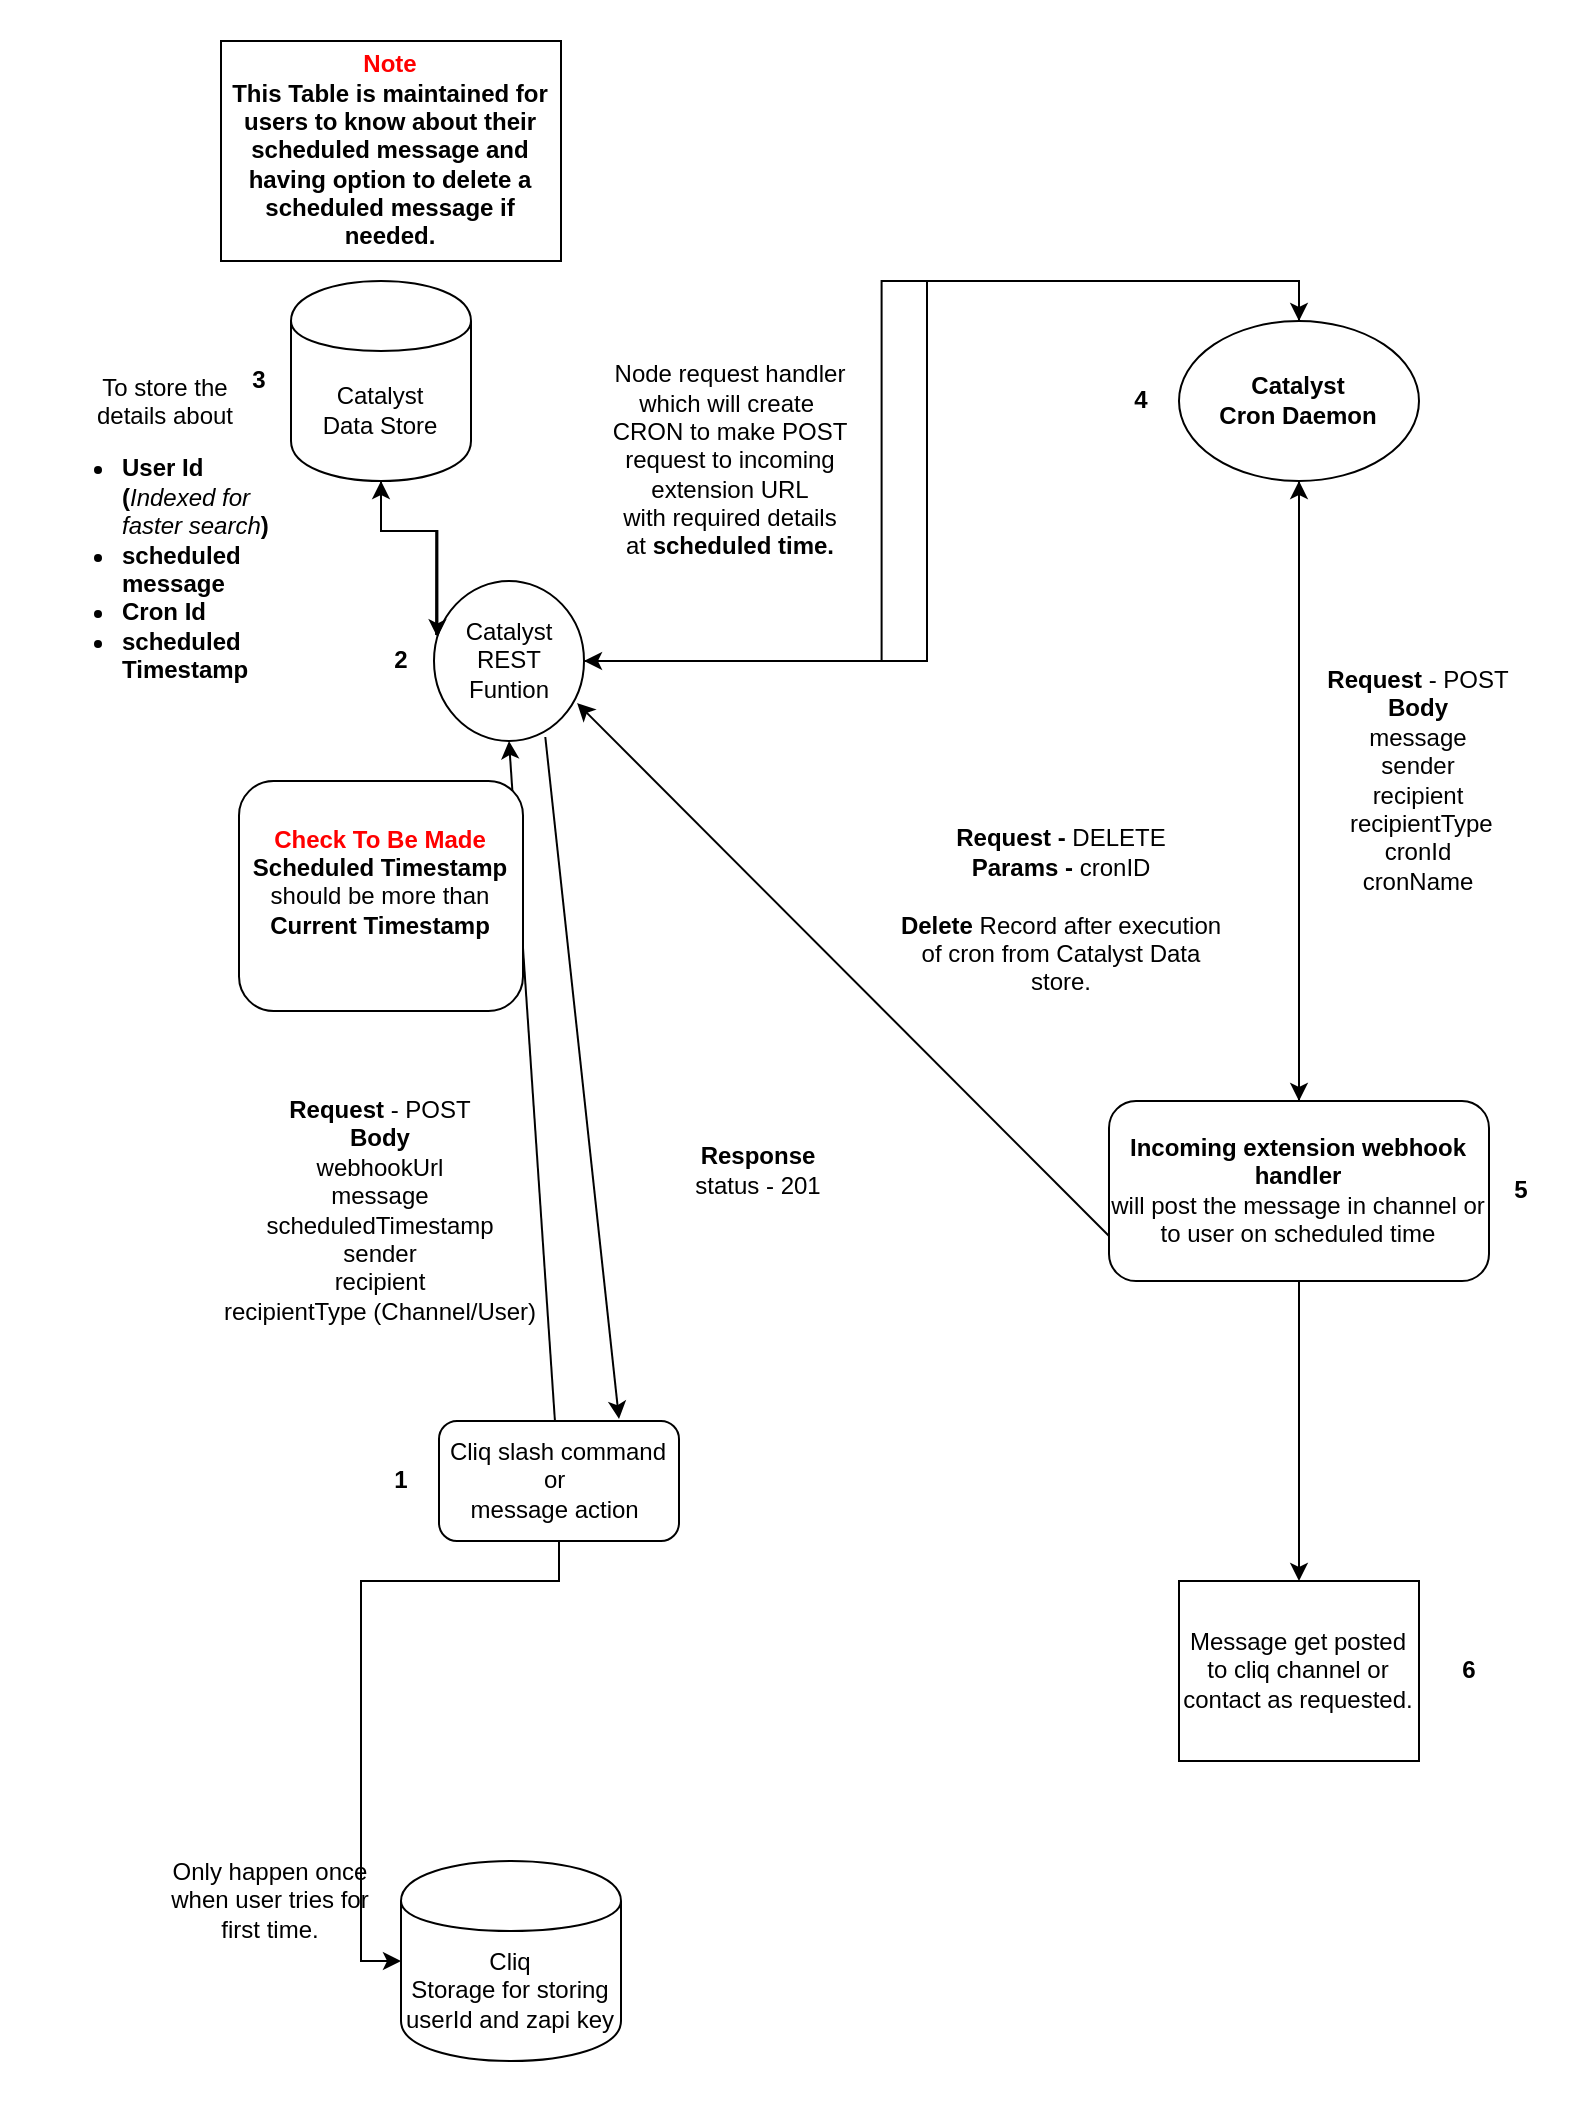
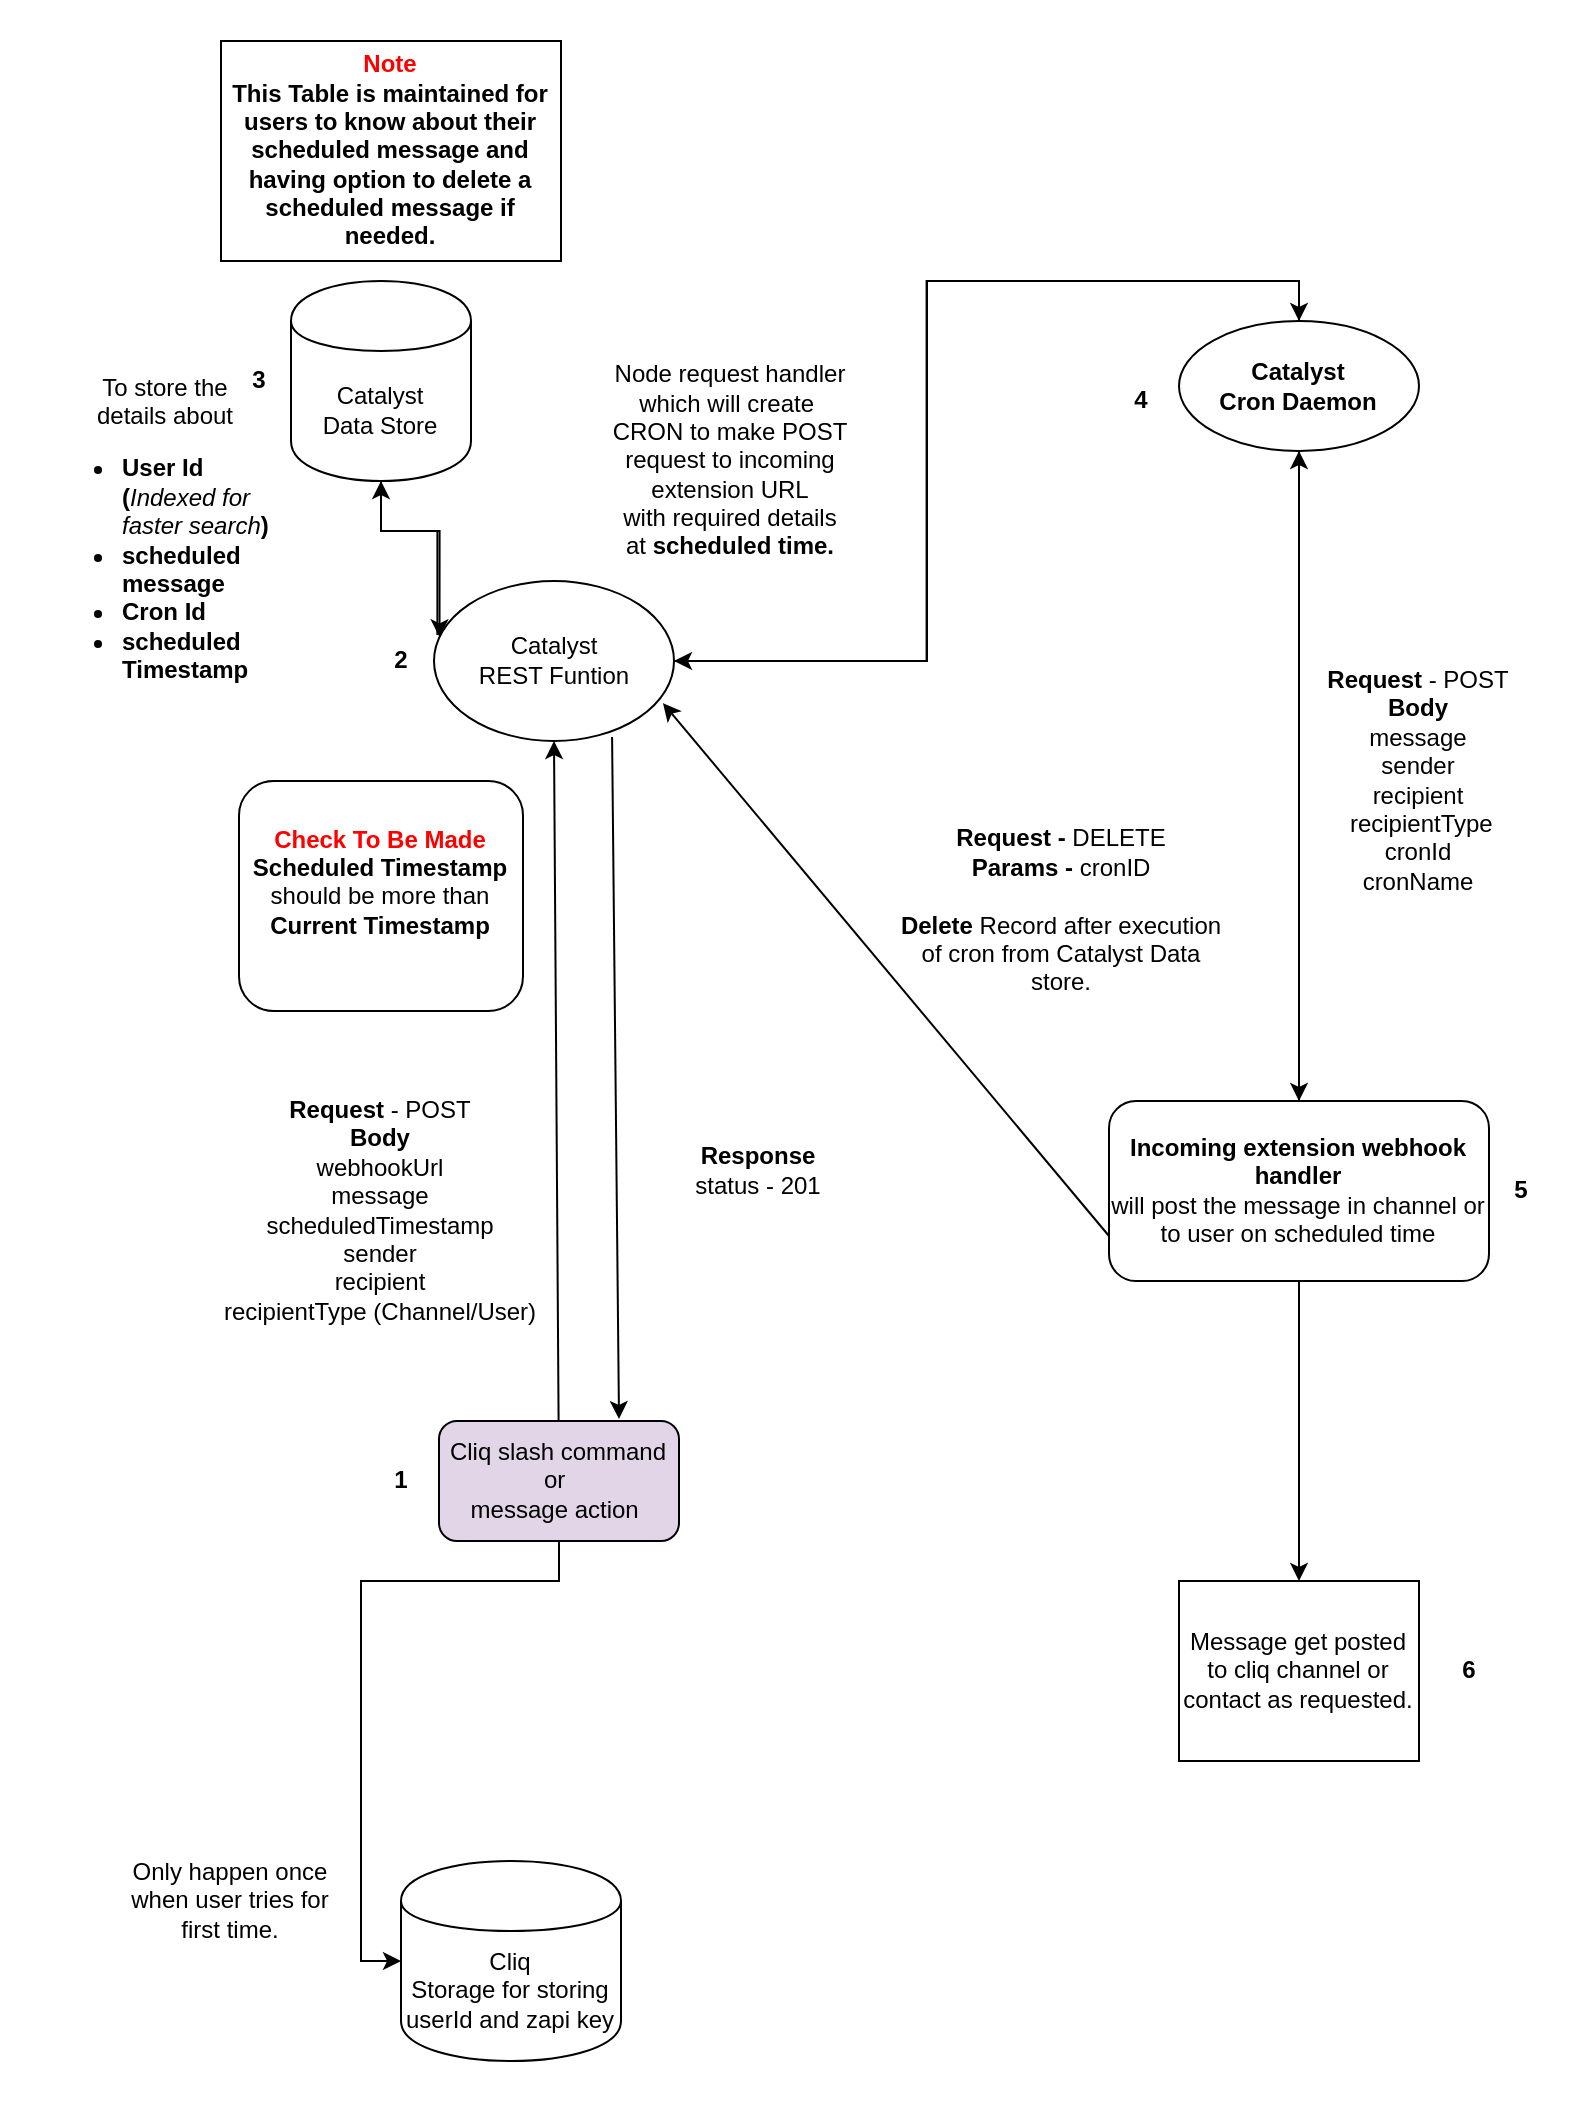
(1299, 401) -> (1299, 386)
(509, 661) -> (554, 661)
(559, 1481) -> (559, 1481)
(271, 1901) -> (231, 1901)
